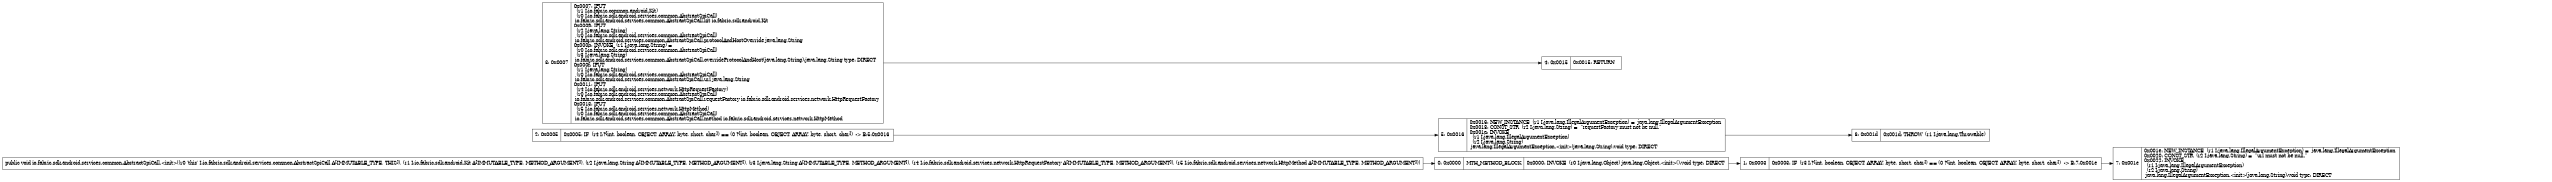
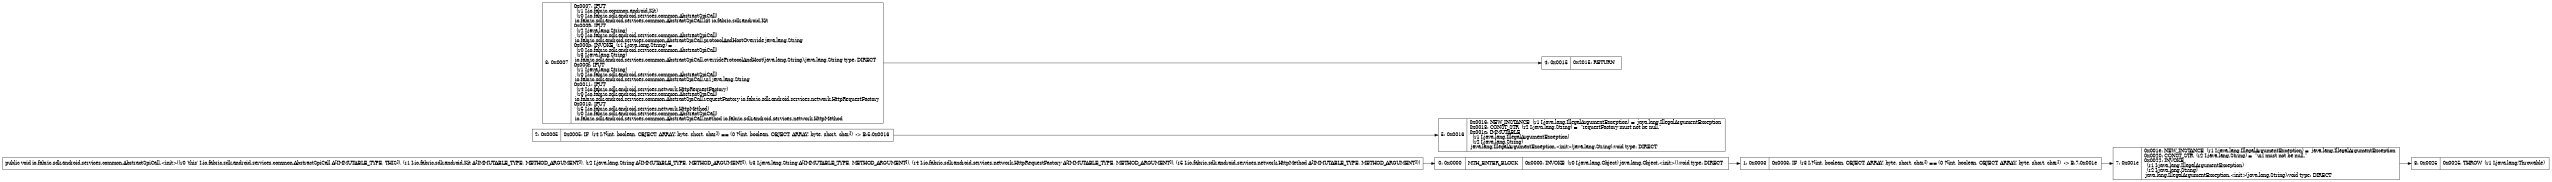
(1596, 63) -> (1596, 63)
(1491, 133) -> (1496, 133)
(1921, 135) -> none
(1494, 163) -> (1493, 163)
none -> (2480, 164)
